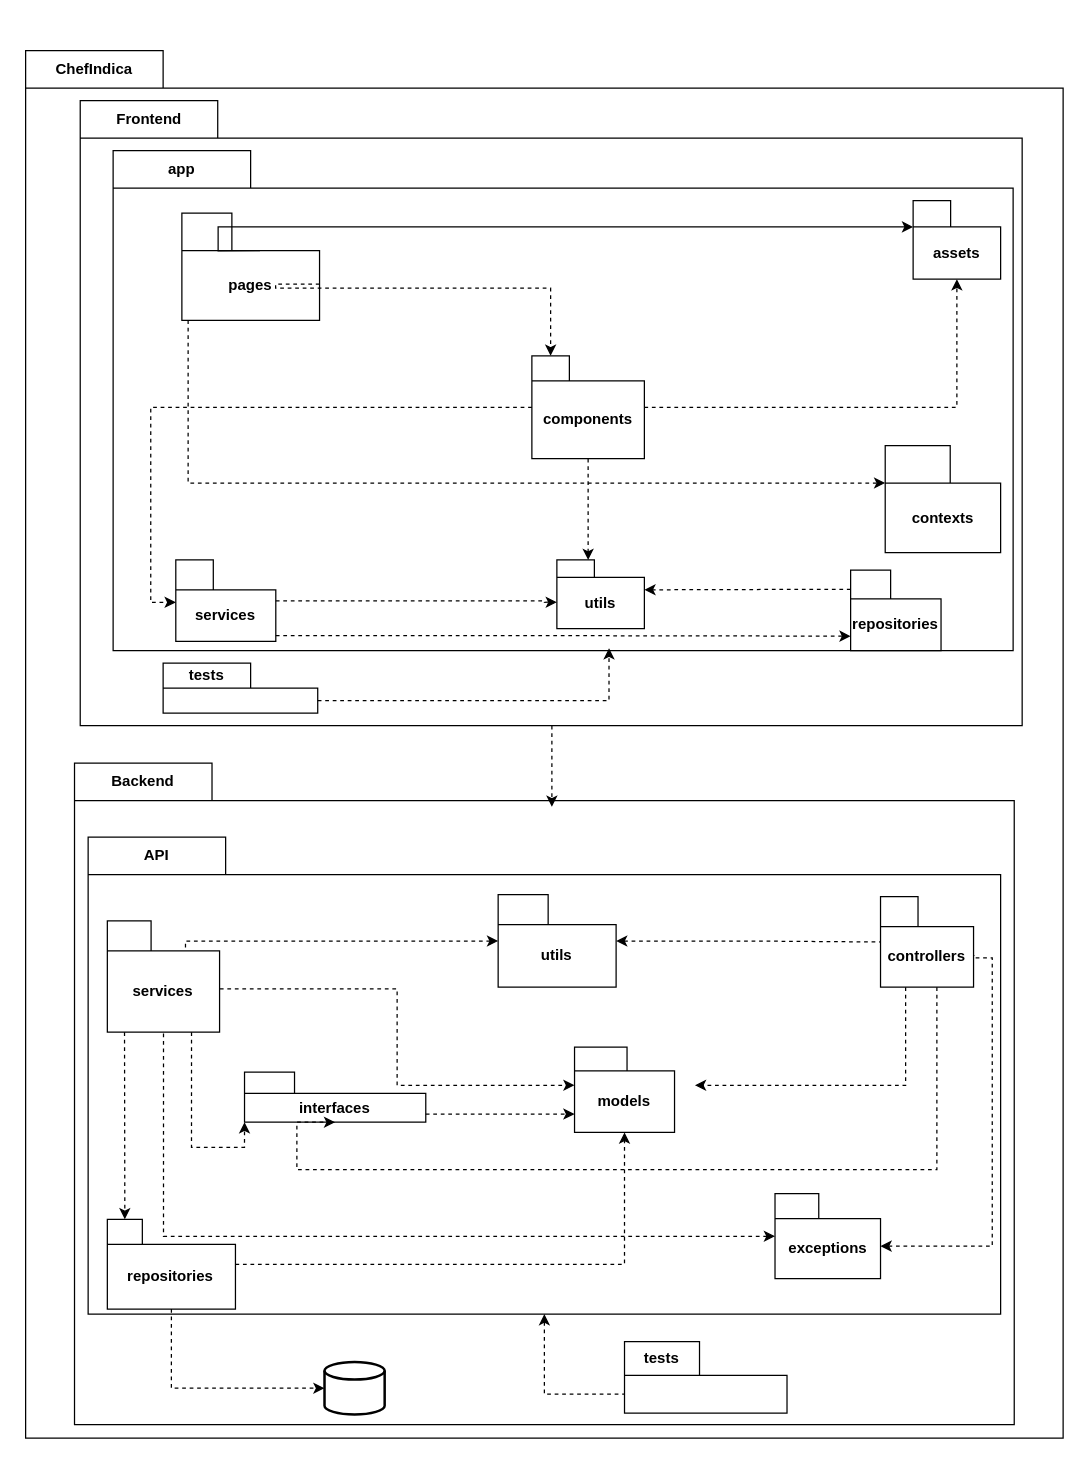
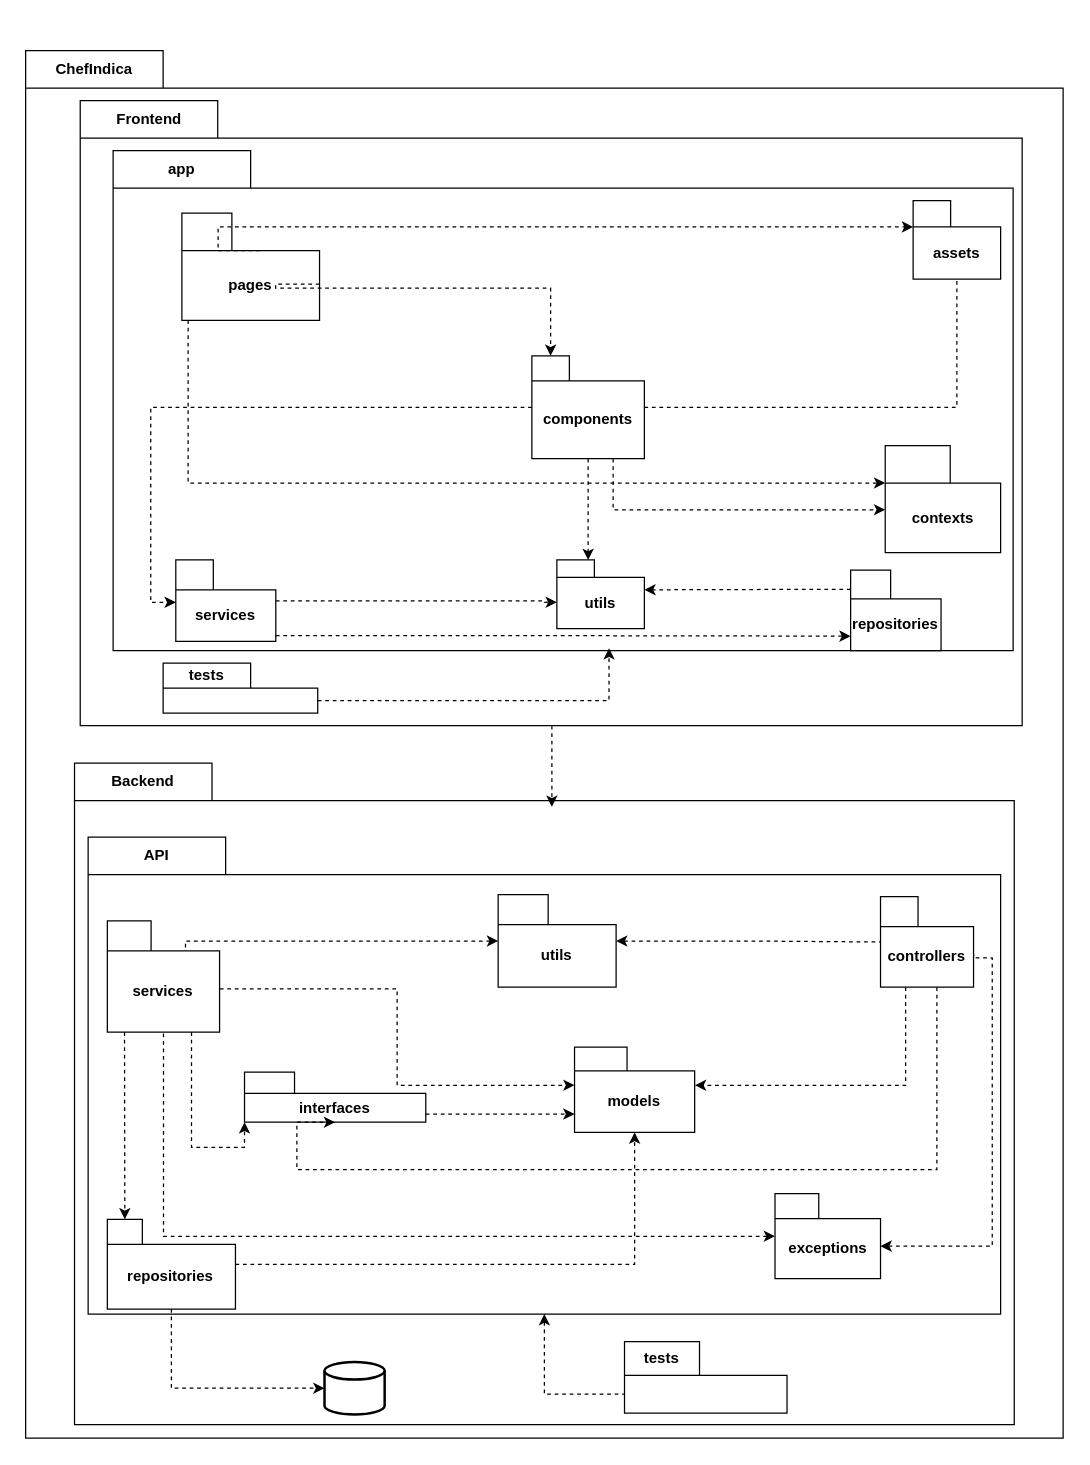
(548, 227) -> (548, 227)
(957, 289) -> (957, 285)
none -> (719, 510)
(625, 1090) -> (635, 1090)
